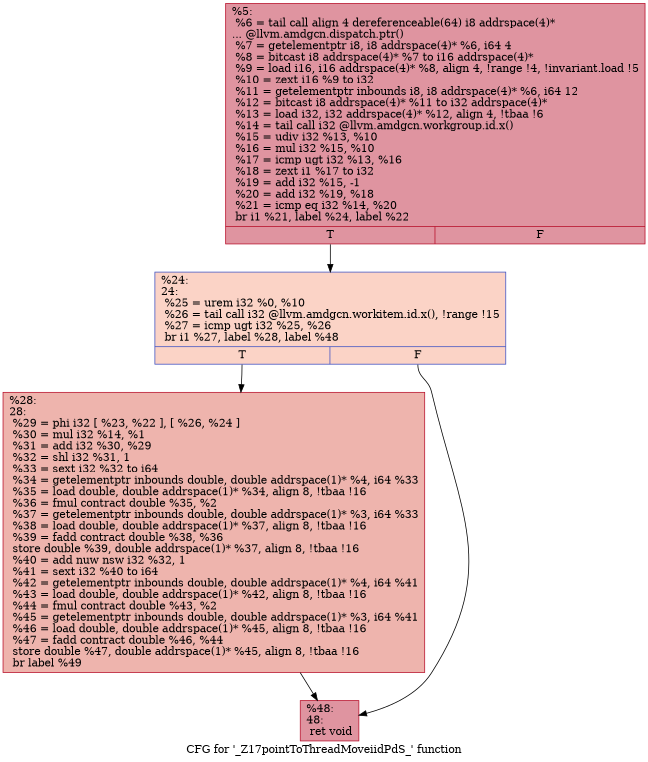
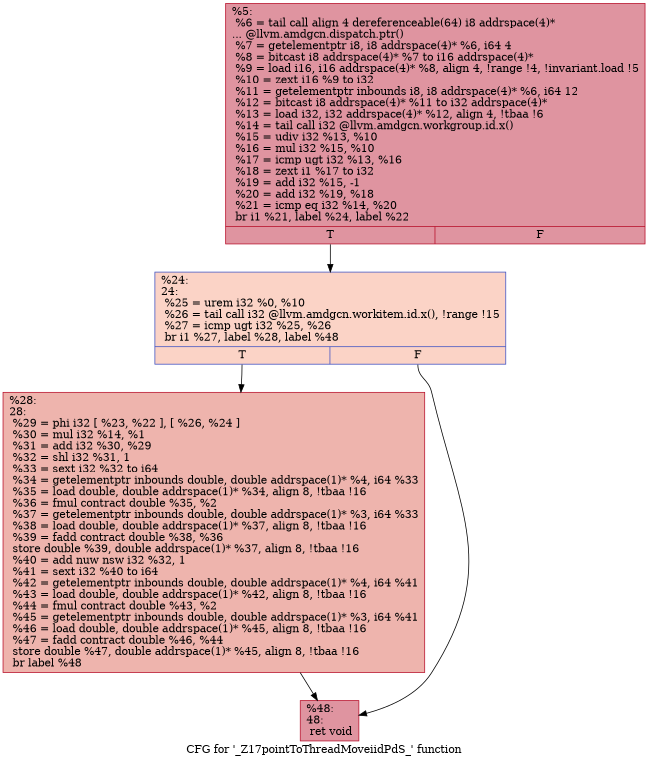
(46, 663) -> (46, 663)
